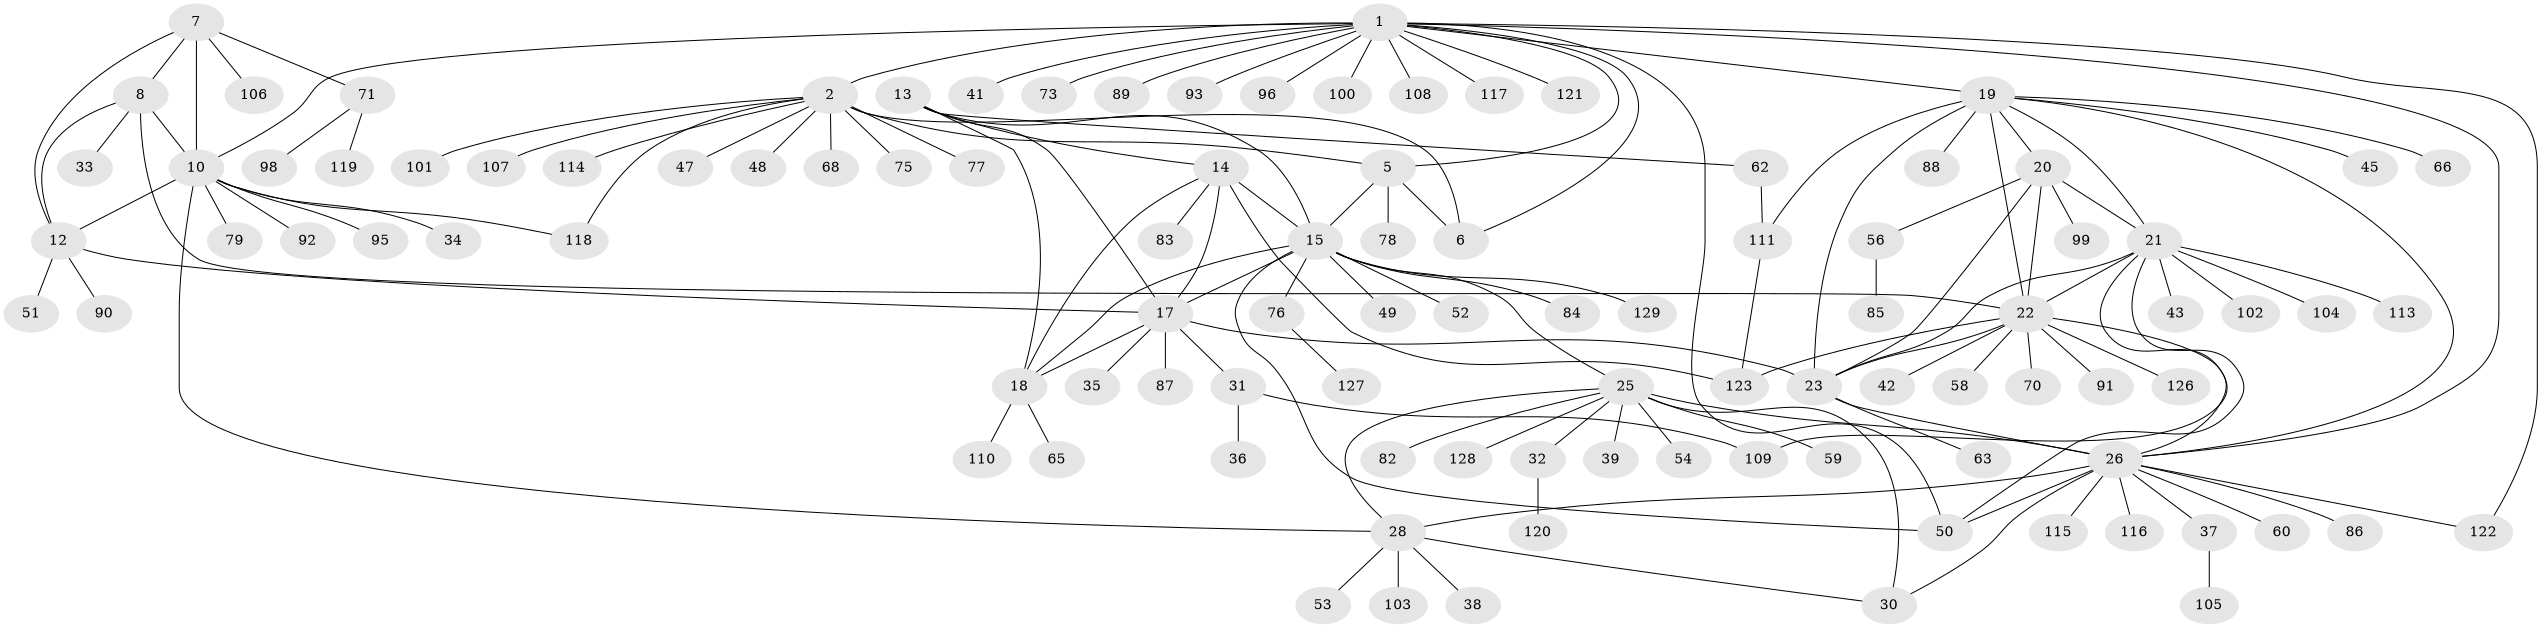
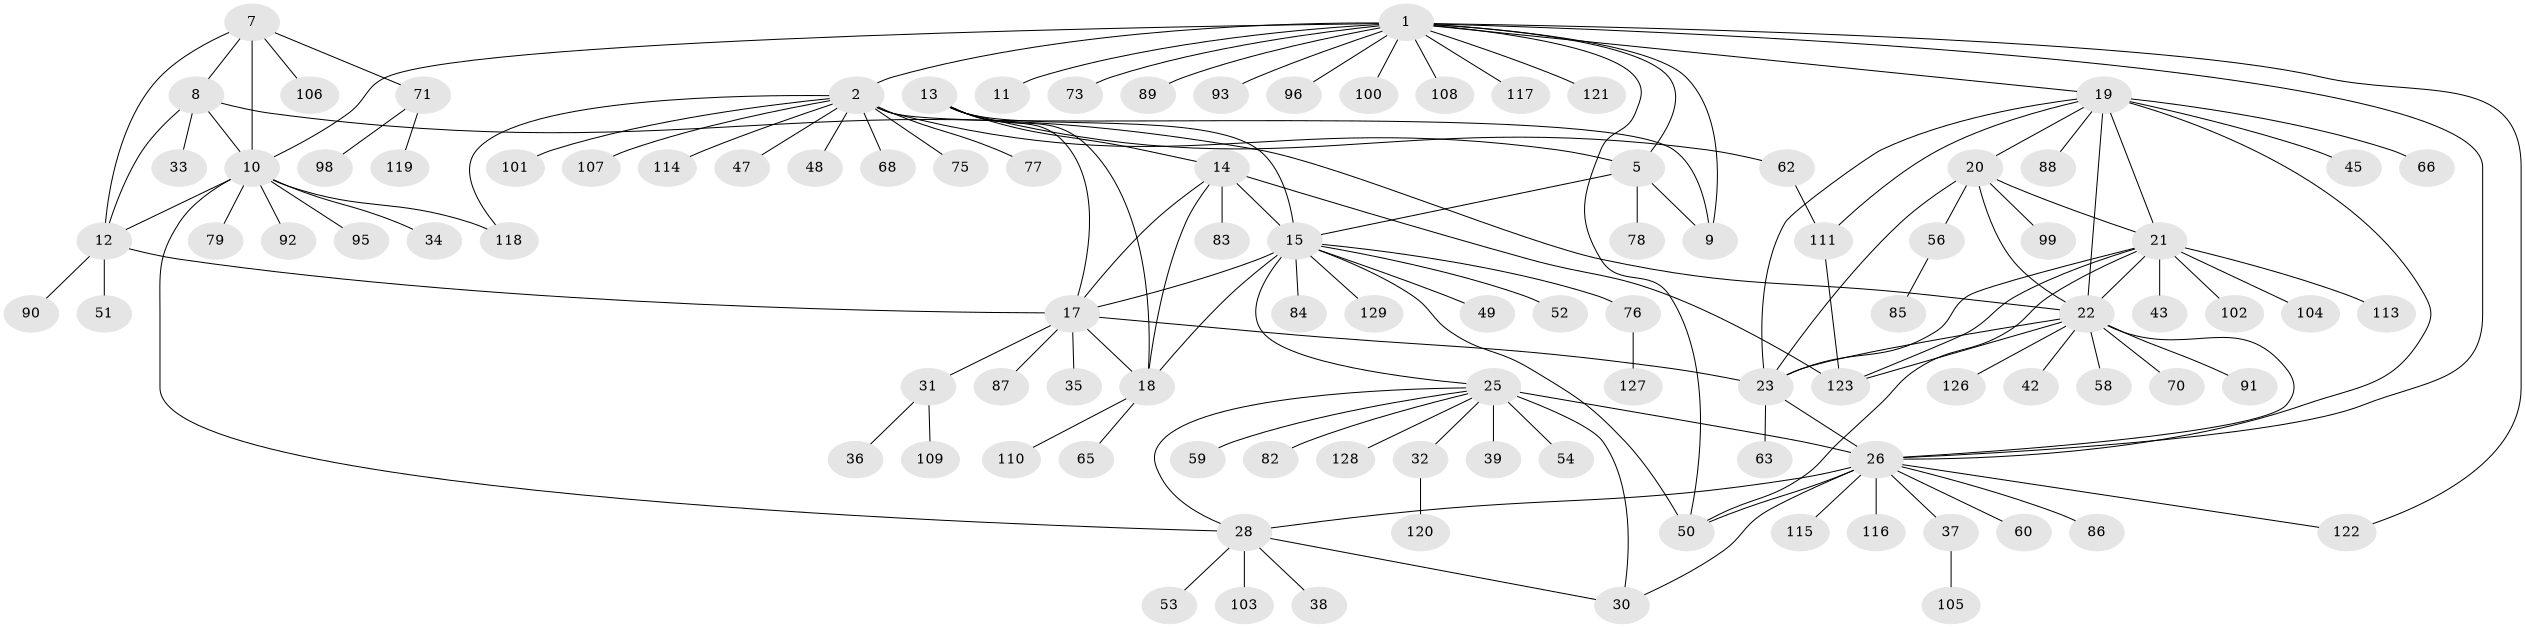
(976, 95) -> (1002, 95)
(1461, 241) -> (1710, 241)
(2183, 426) -> (1998, 309)
